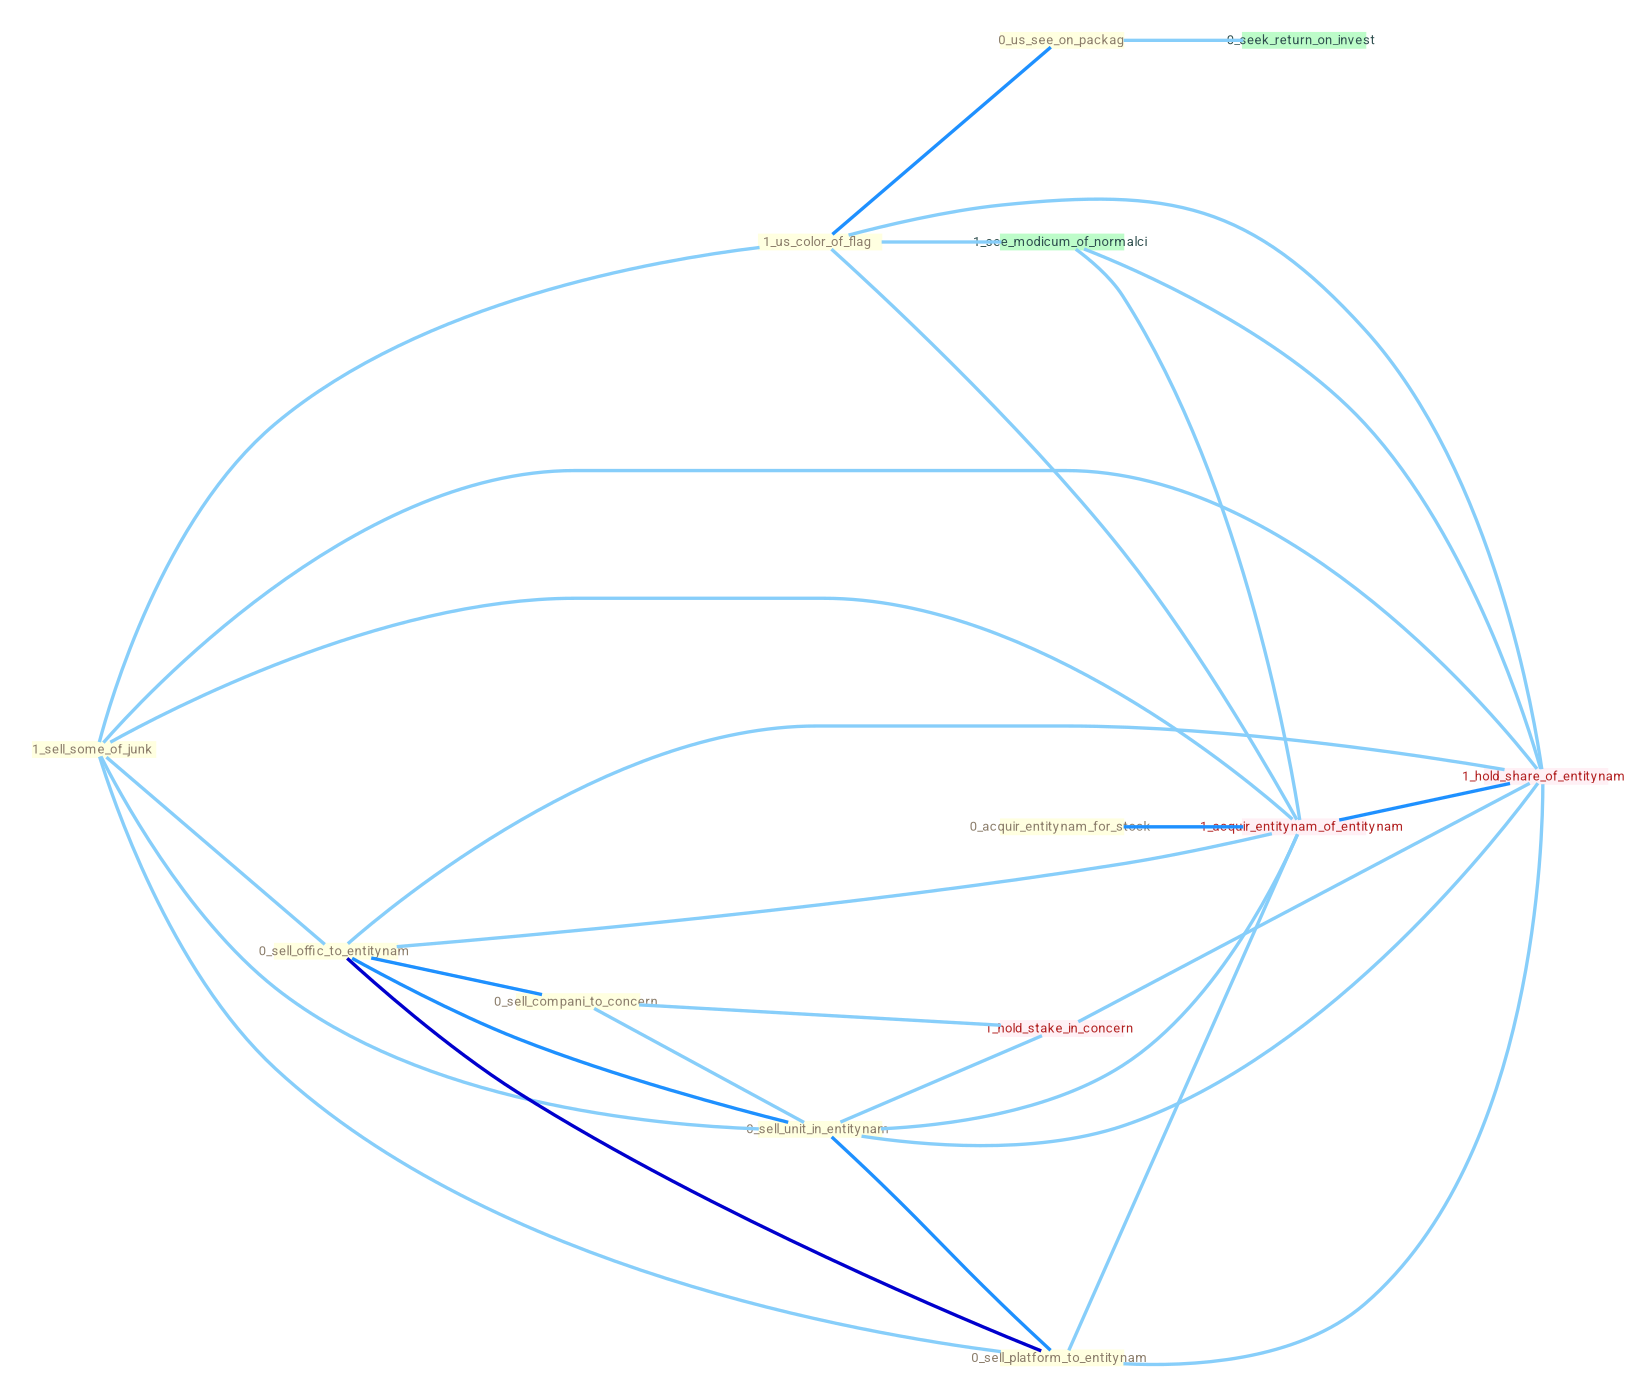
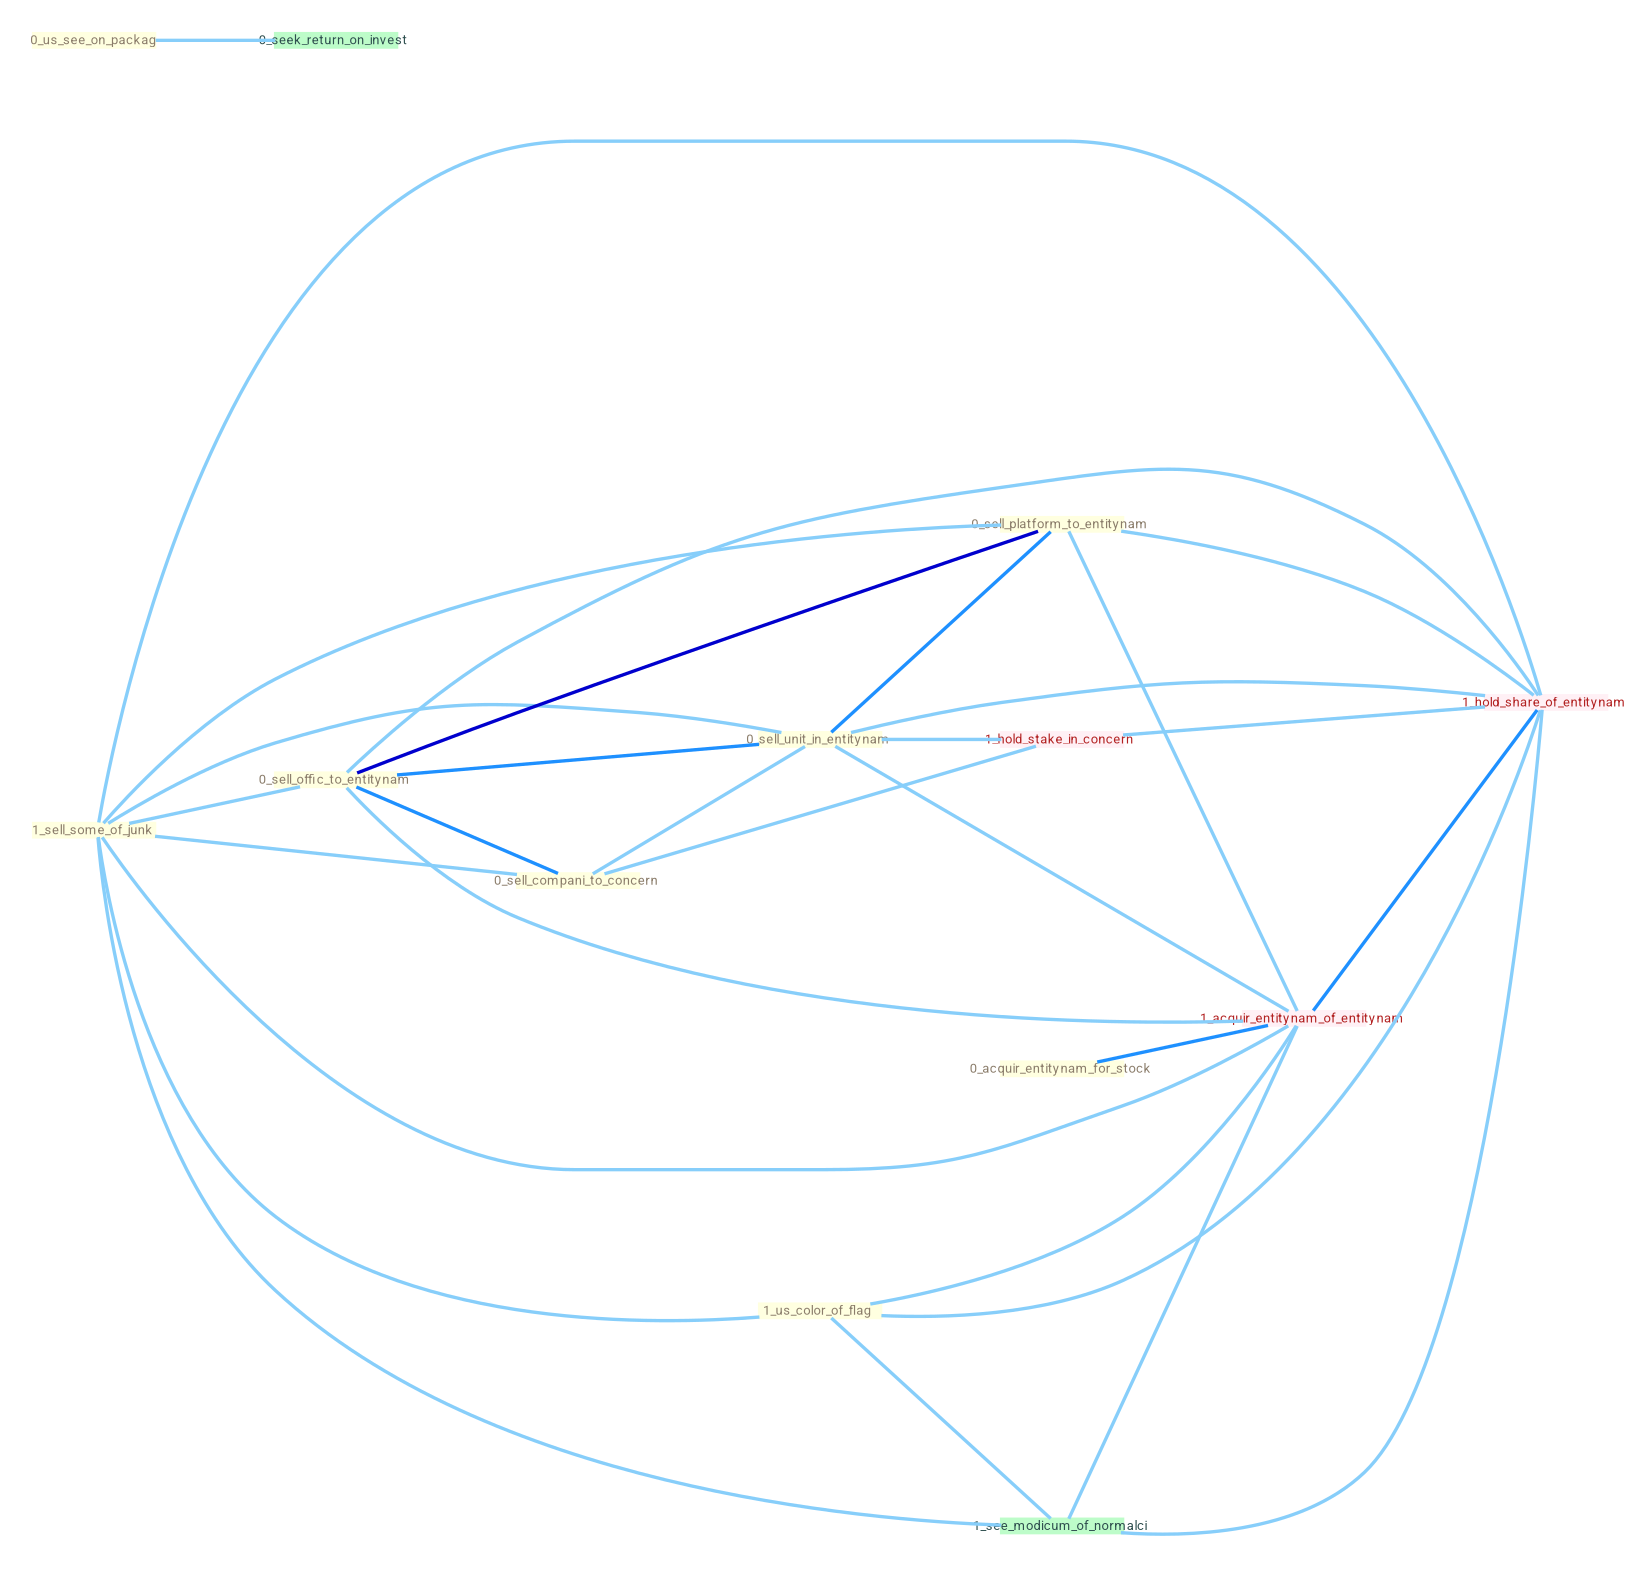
(942, 141) -> none
none -> (336, 855)
none -> (390, 1372)
